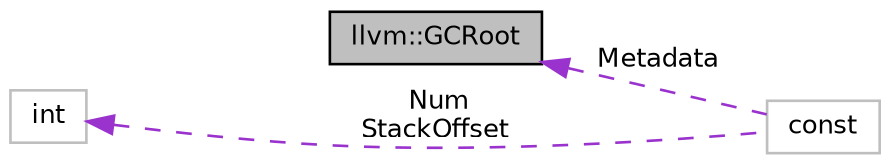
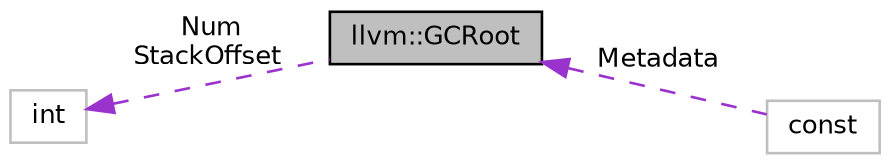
(440, 148) -> (221, 81)
